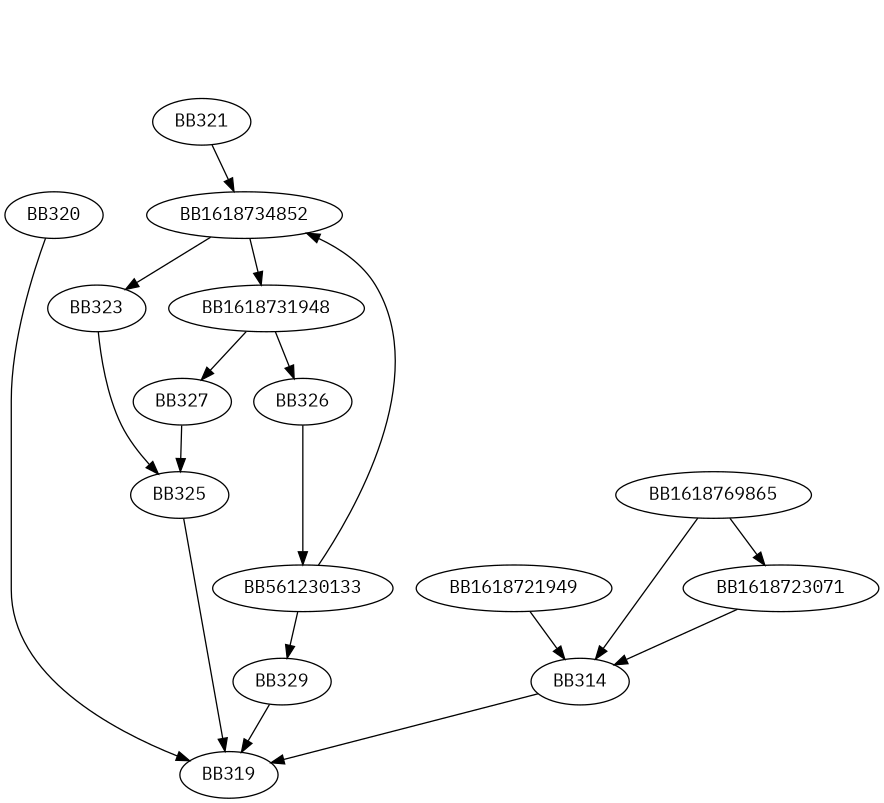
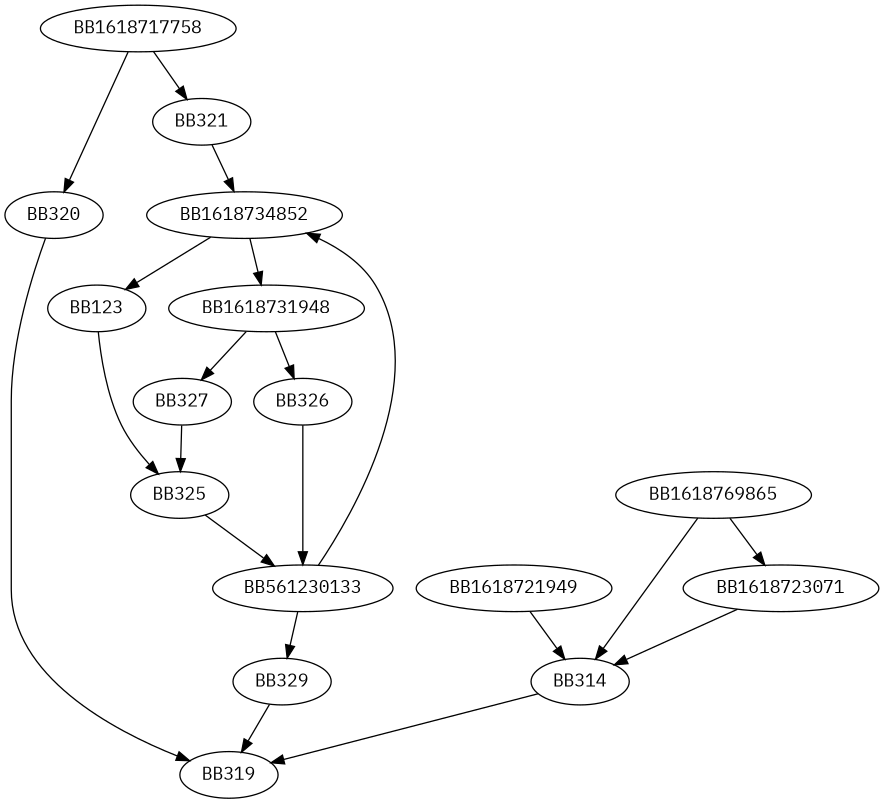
none -> (138, 29)
(97, 308) -> (97, 308)
(203, 629) -> (234, 537)
